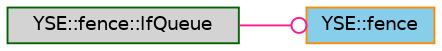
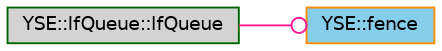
(123, 25) -> (123, 25)
